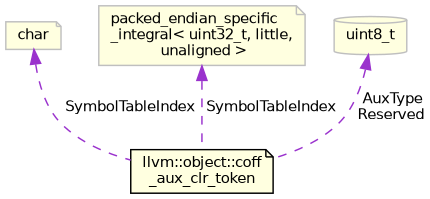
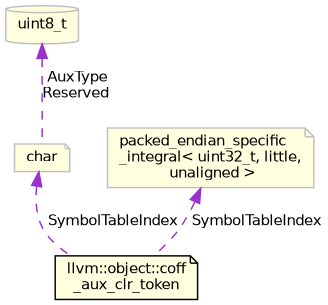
(334, 128) -> (42, 101)
